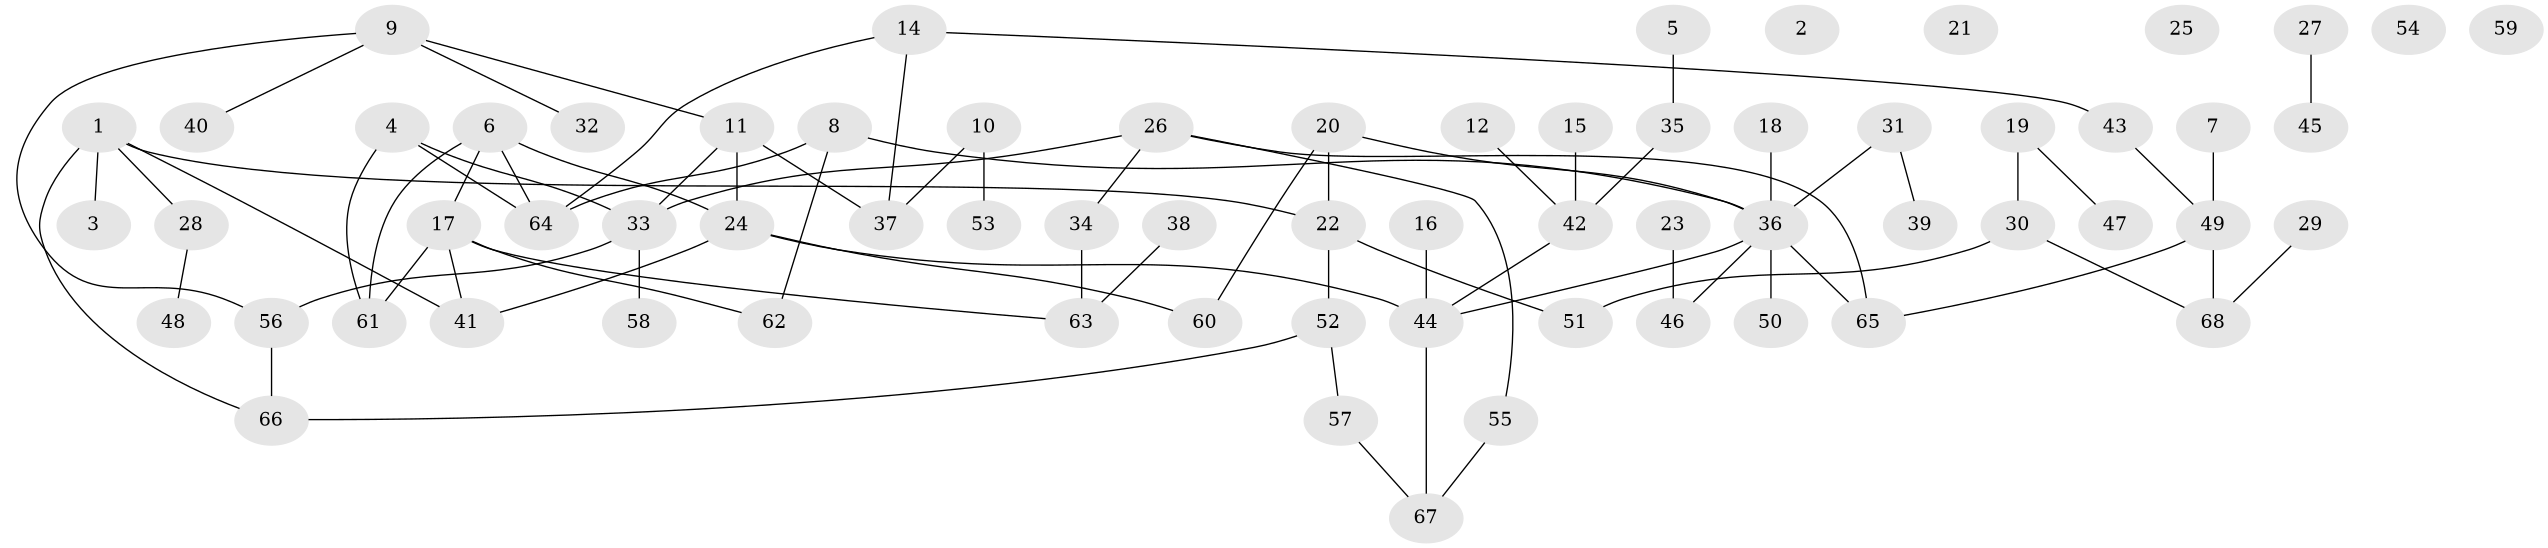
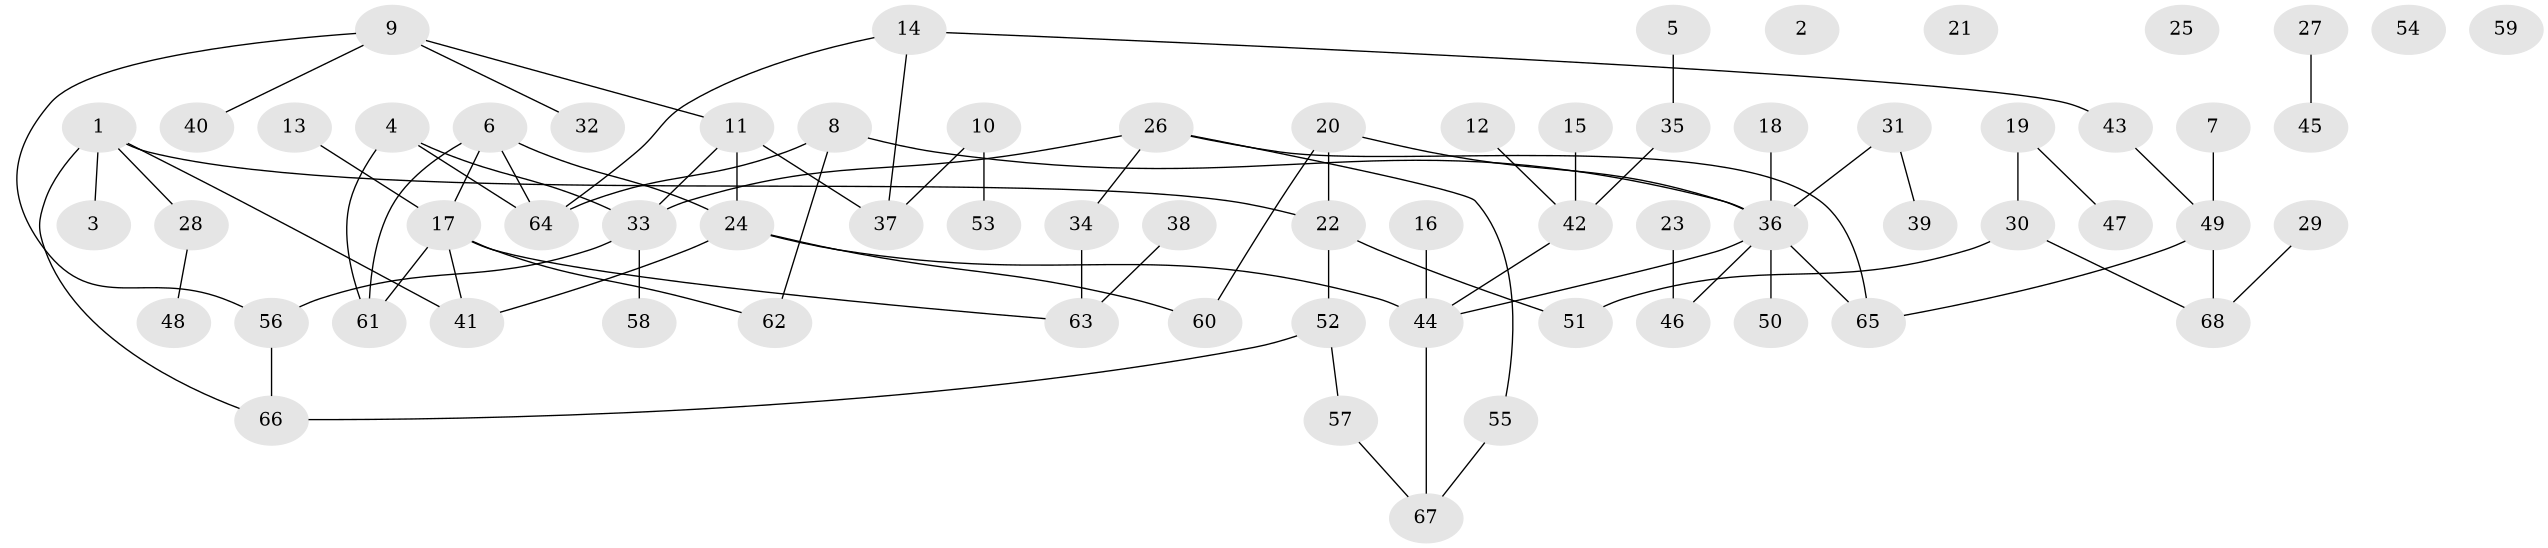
none -> (295, 128)
